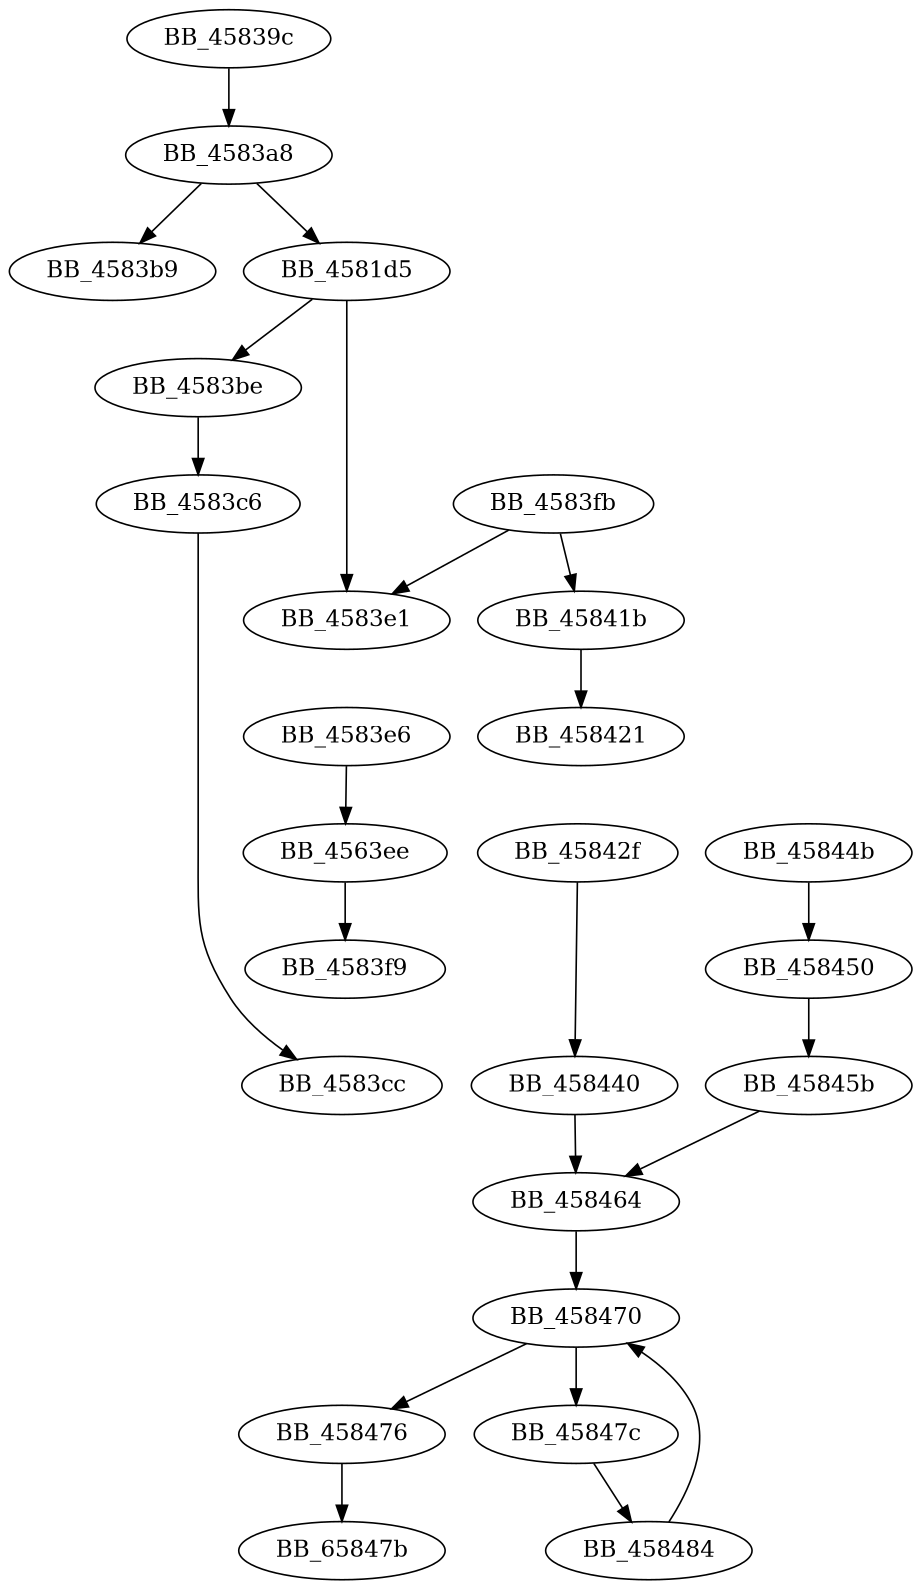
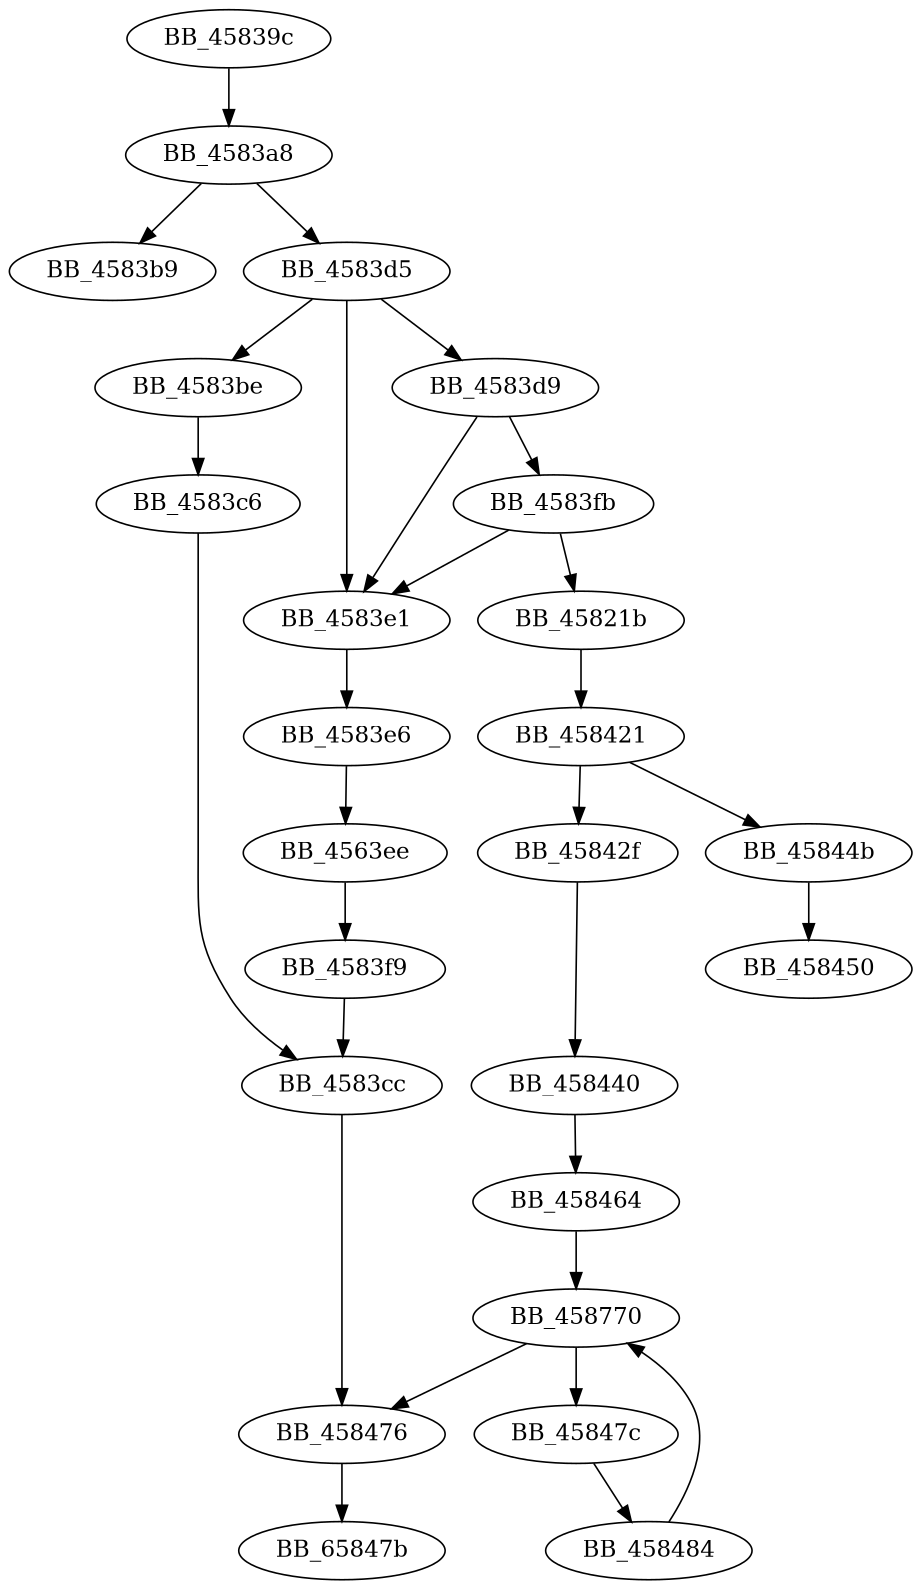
(347, 271) -> (347, 271)
none -> (495, 388)
(581, 620) -> (581, 620)
none -> (347, 670)
none -> (580, 787)
none -> (688, 791)
none -> (344, 1019)
(809, 1085) -> none
none -> (342, 1252)
(576, 1318) -> (576, 1318)
